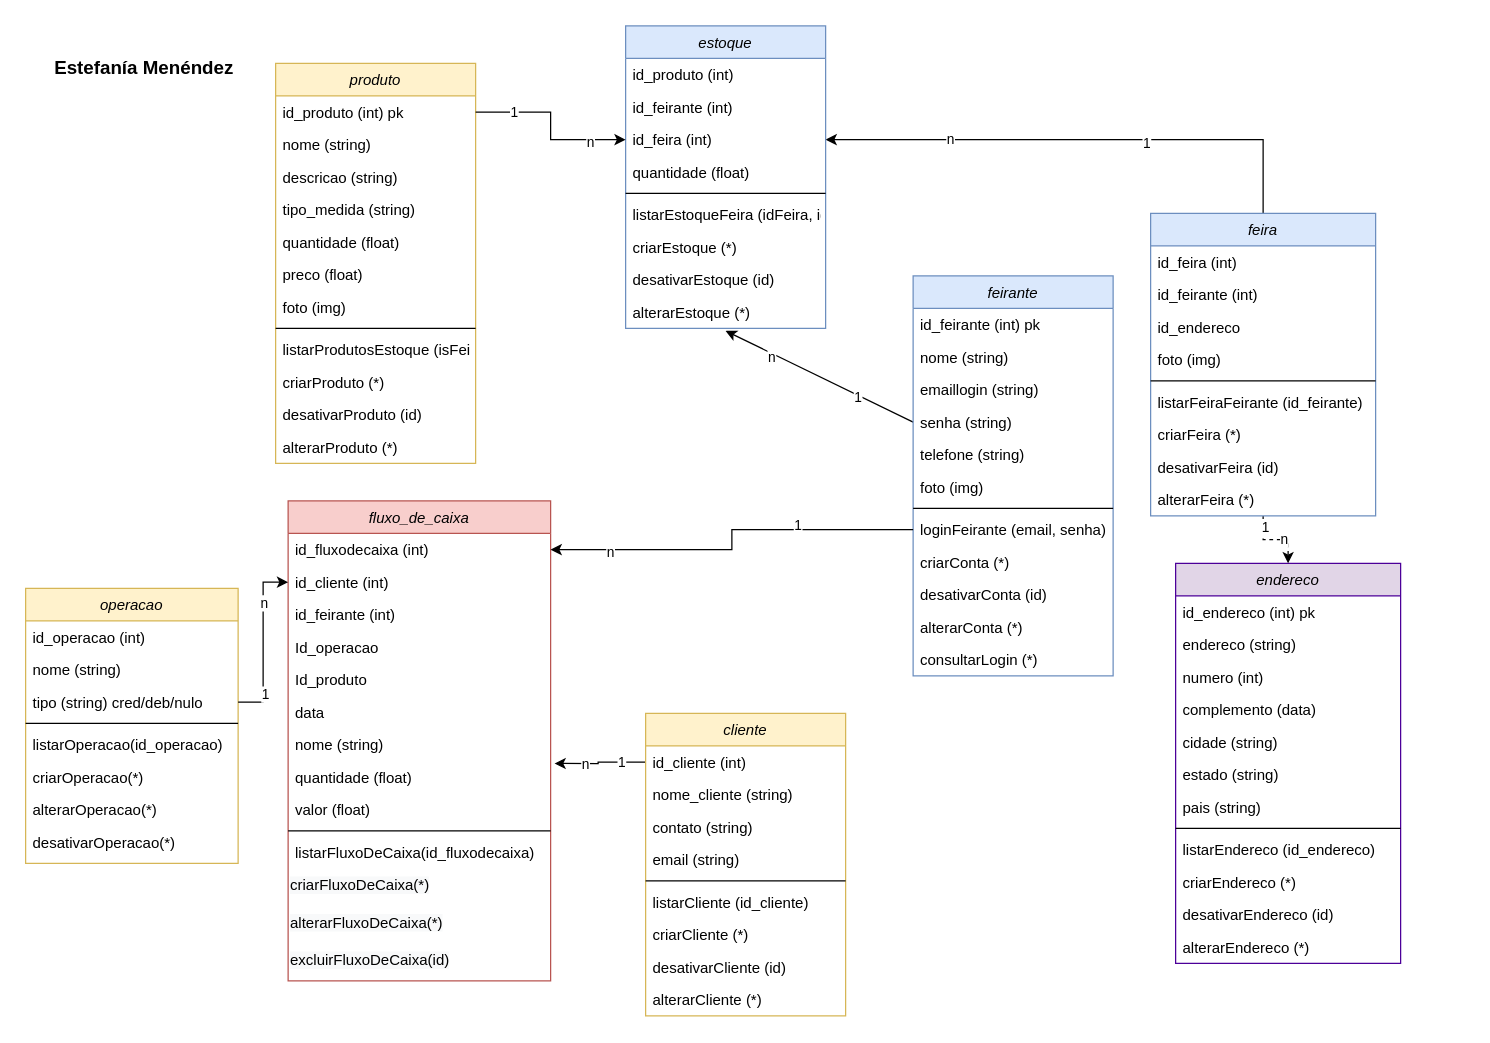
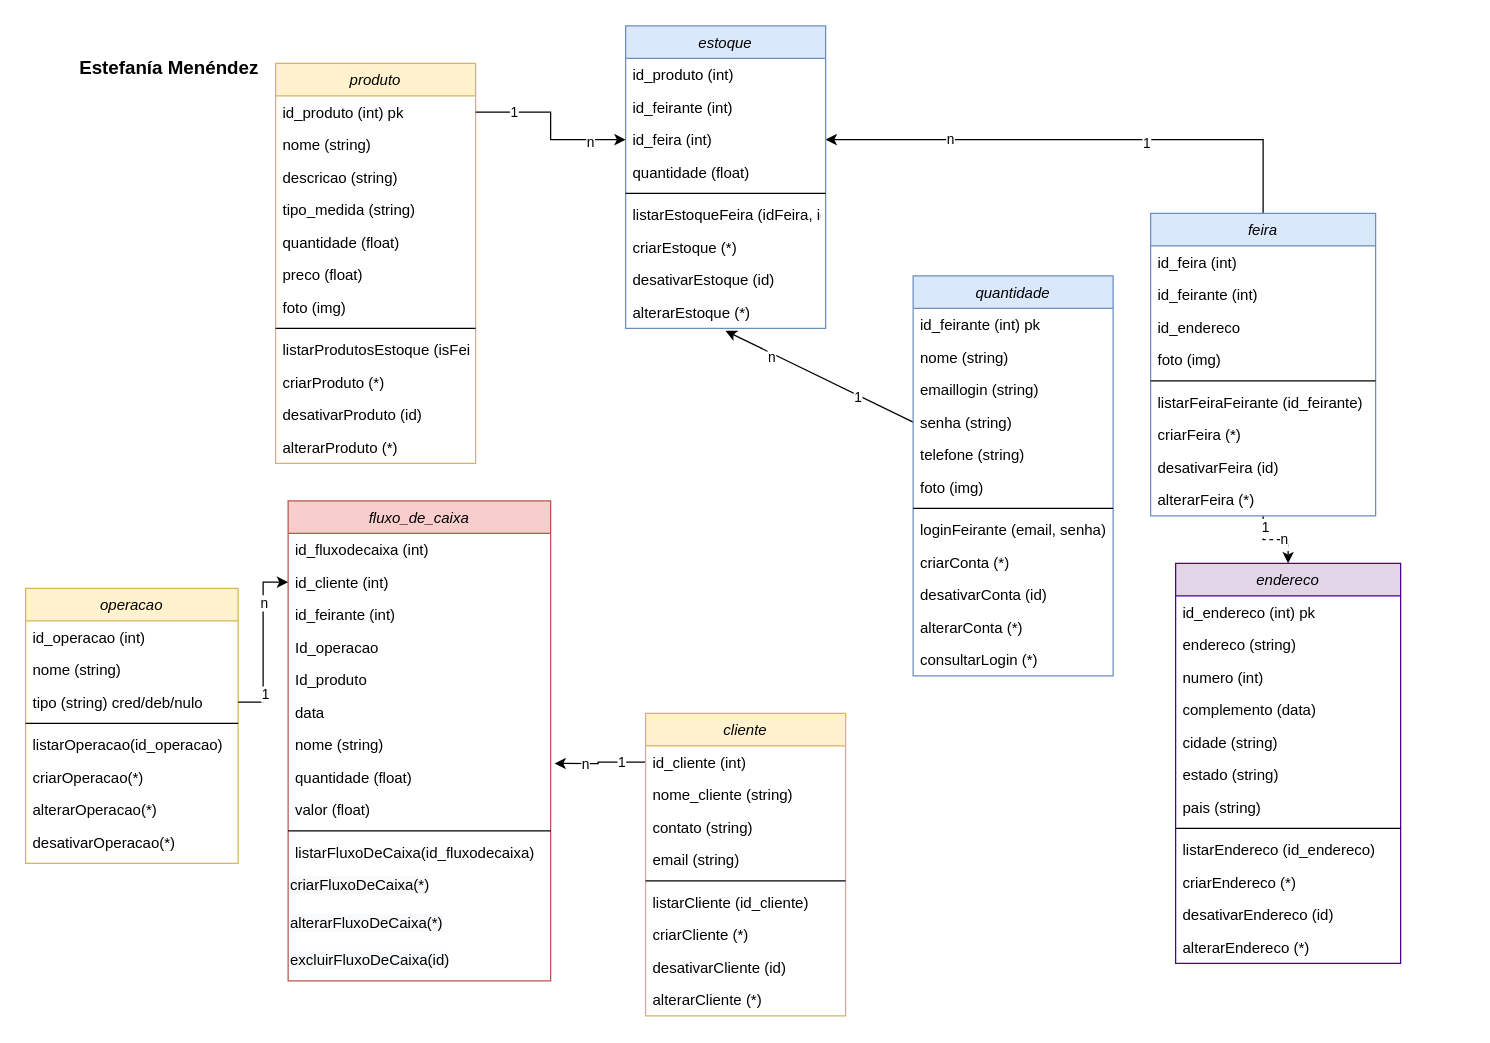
(144, 67) -> (169, 67)
(1013, 293) -> (1013, 293)
(732, 536) -> none
